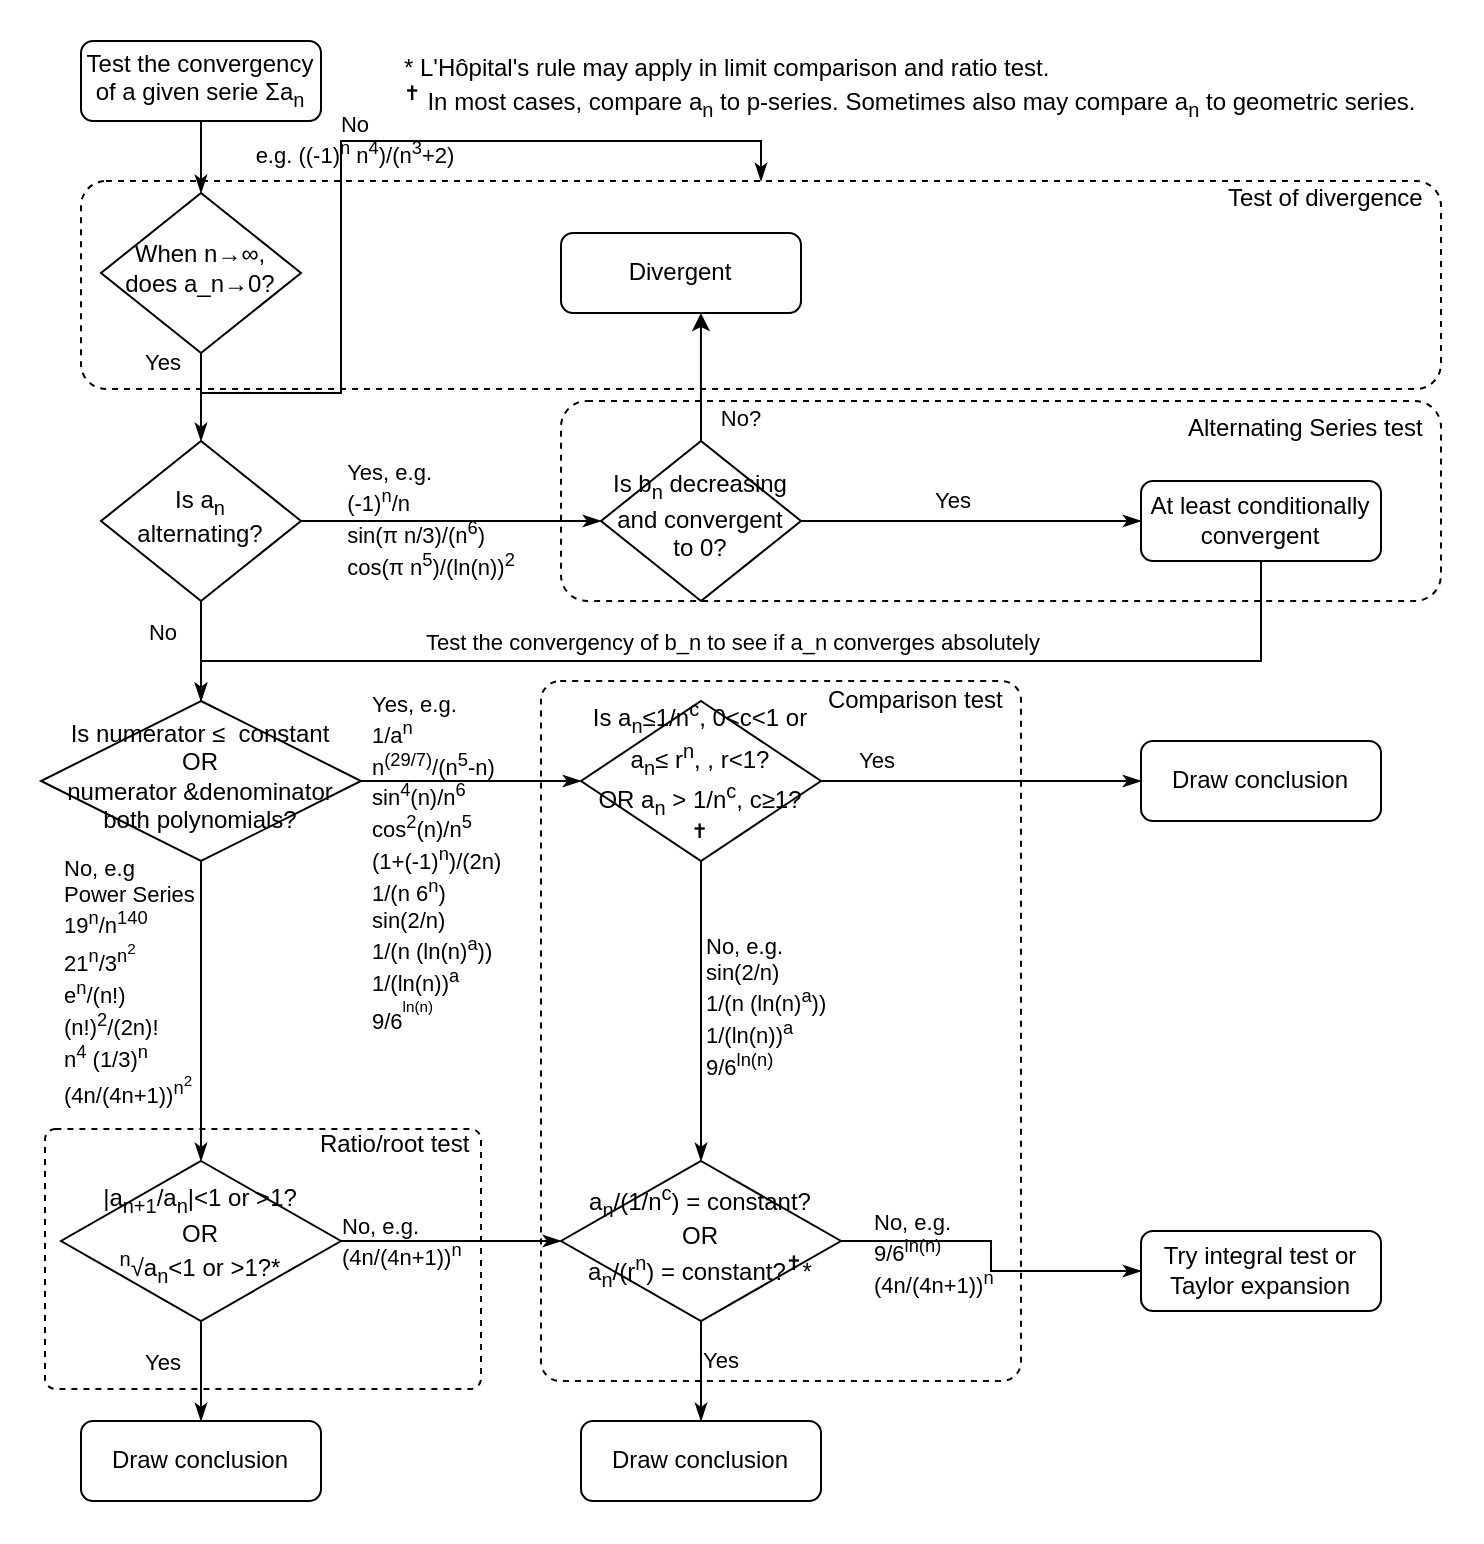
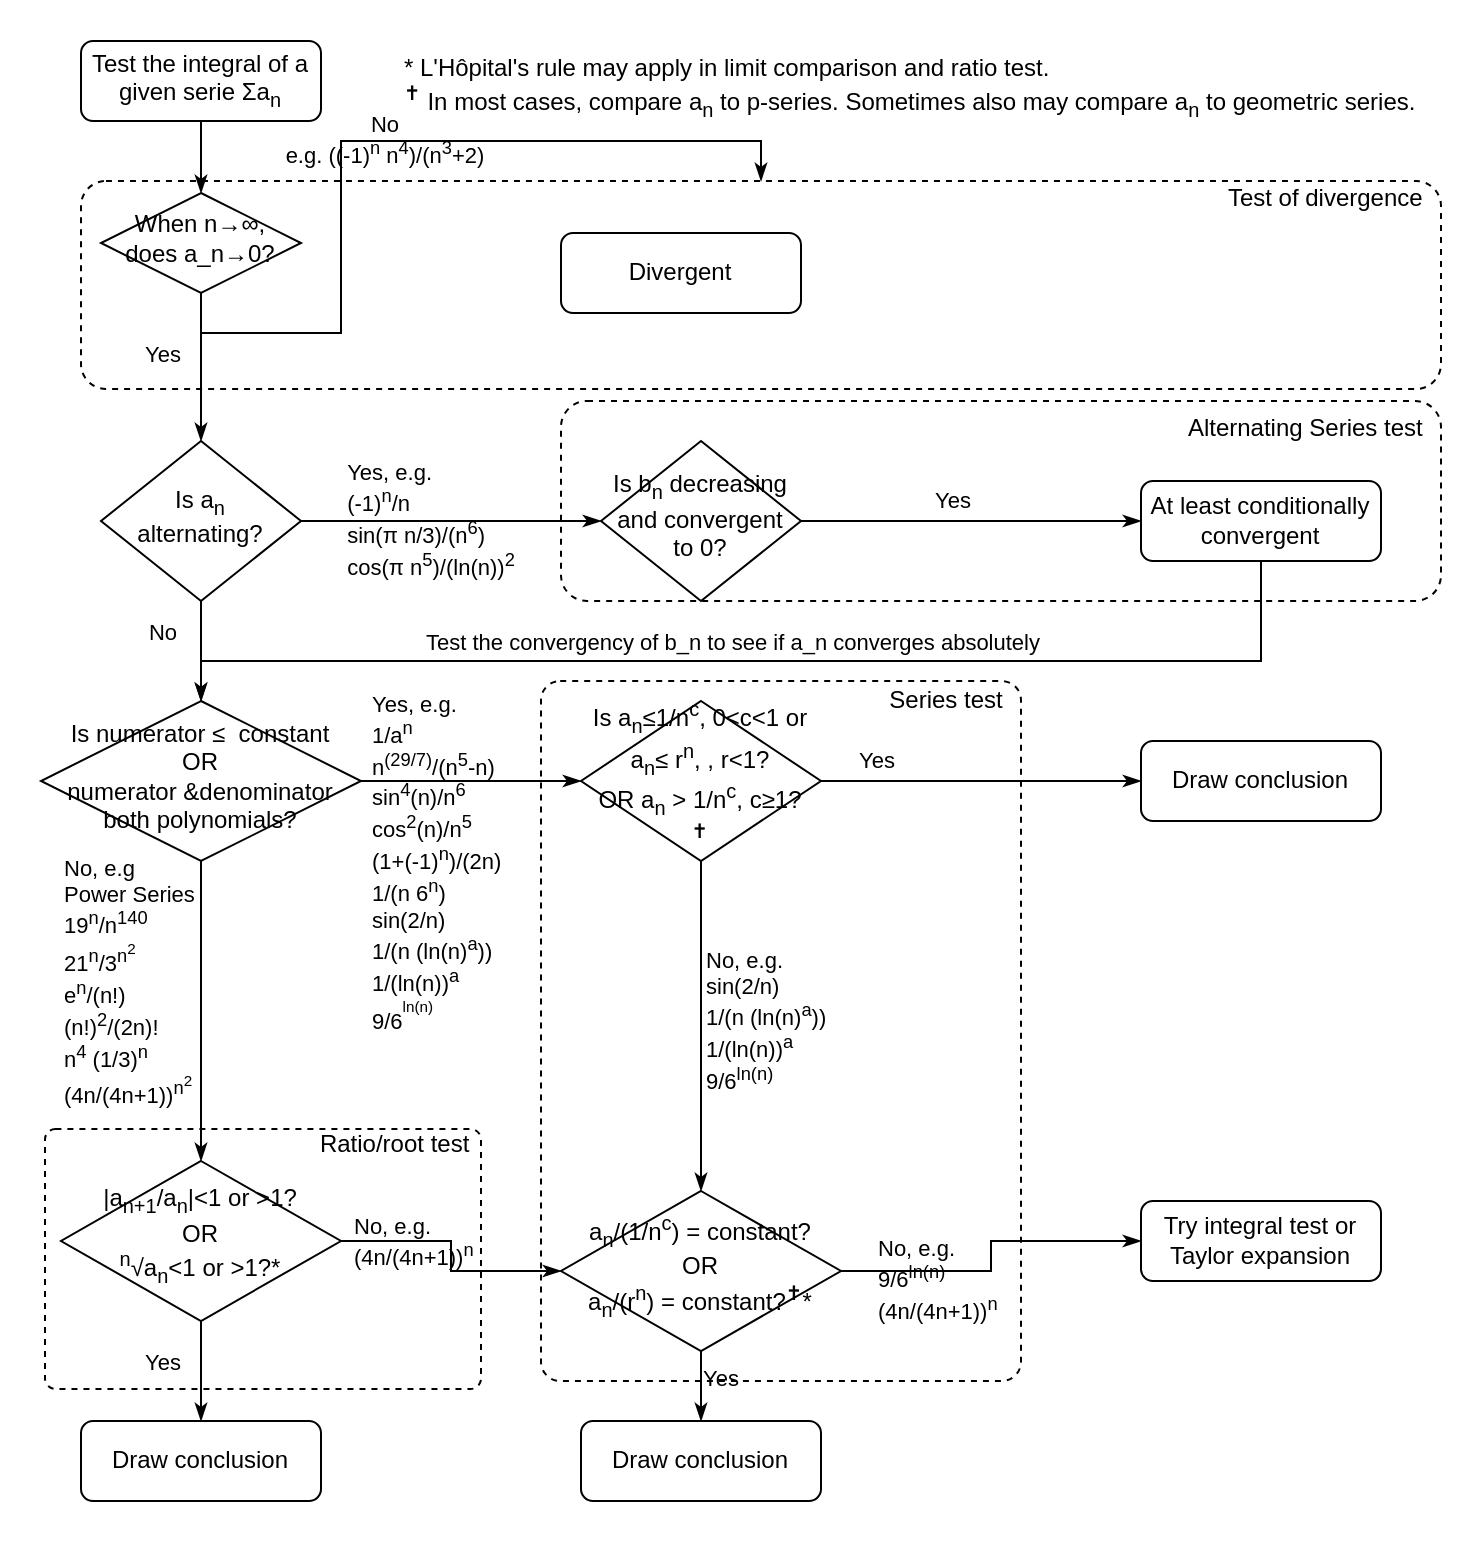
(201, 81) -> (201, 81)
(201, 273) -> (201, 243)
(701, 384) -> none
(922, 1031) -> (949, 1031)
(701, 1241) -> (701, 1271)
(1261, 1271) -> (1261, 1241)
